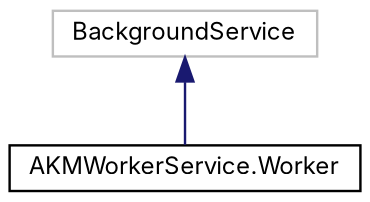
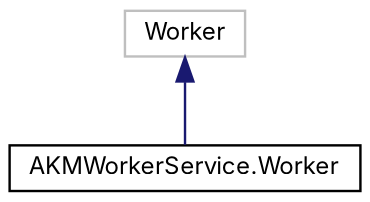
(185, 34) -> (185, 34)
